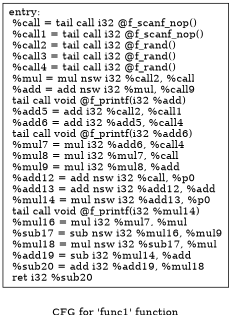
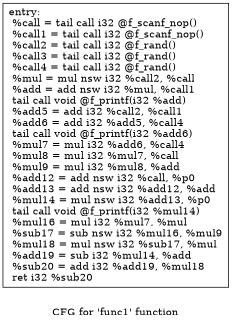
(102, 90) -> (102, 90)
